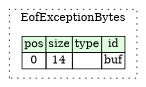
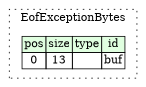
(59, 60) -> (59, 60)
